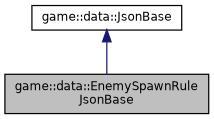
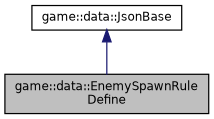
(107, 94) -> (107, 94)
